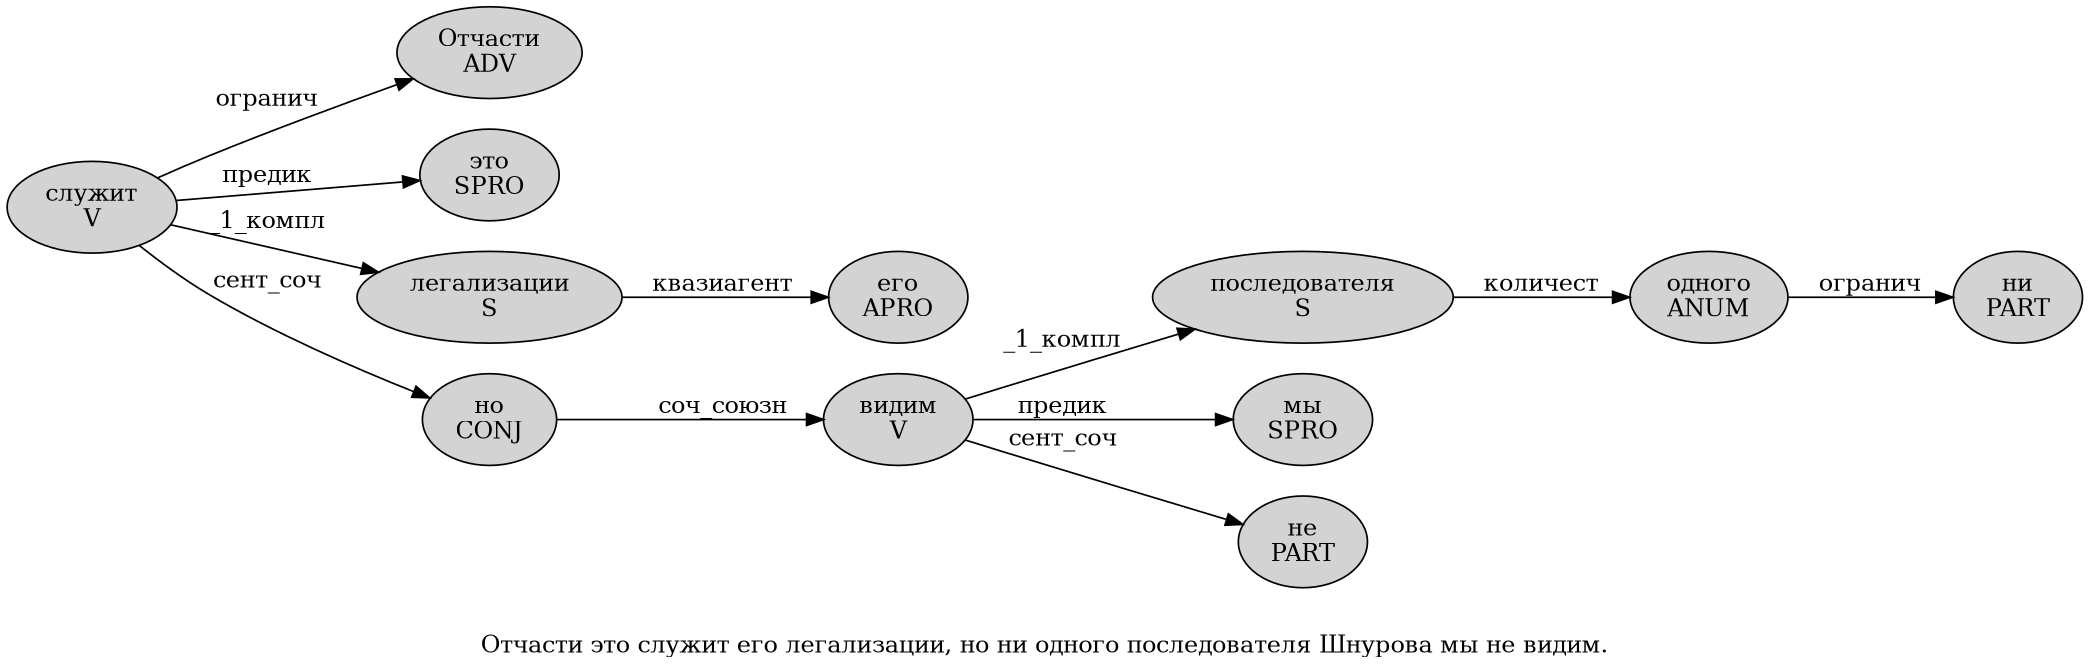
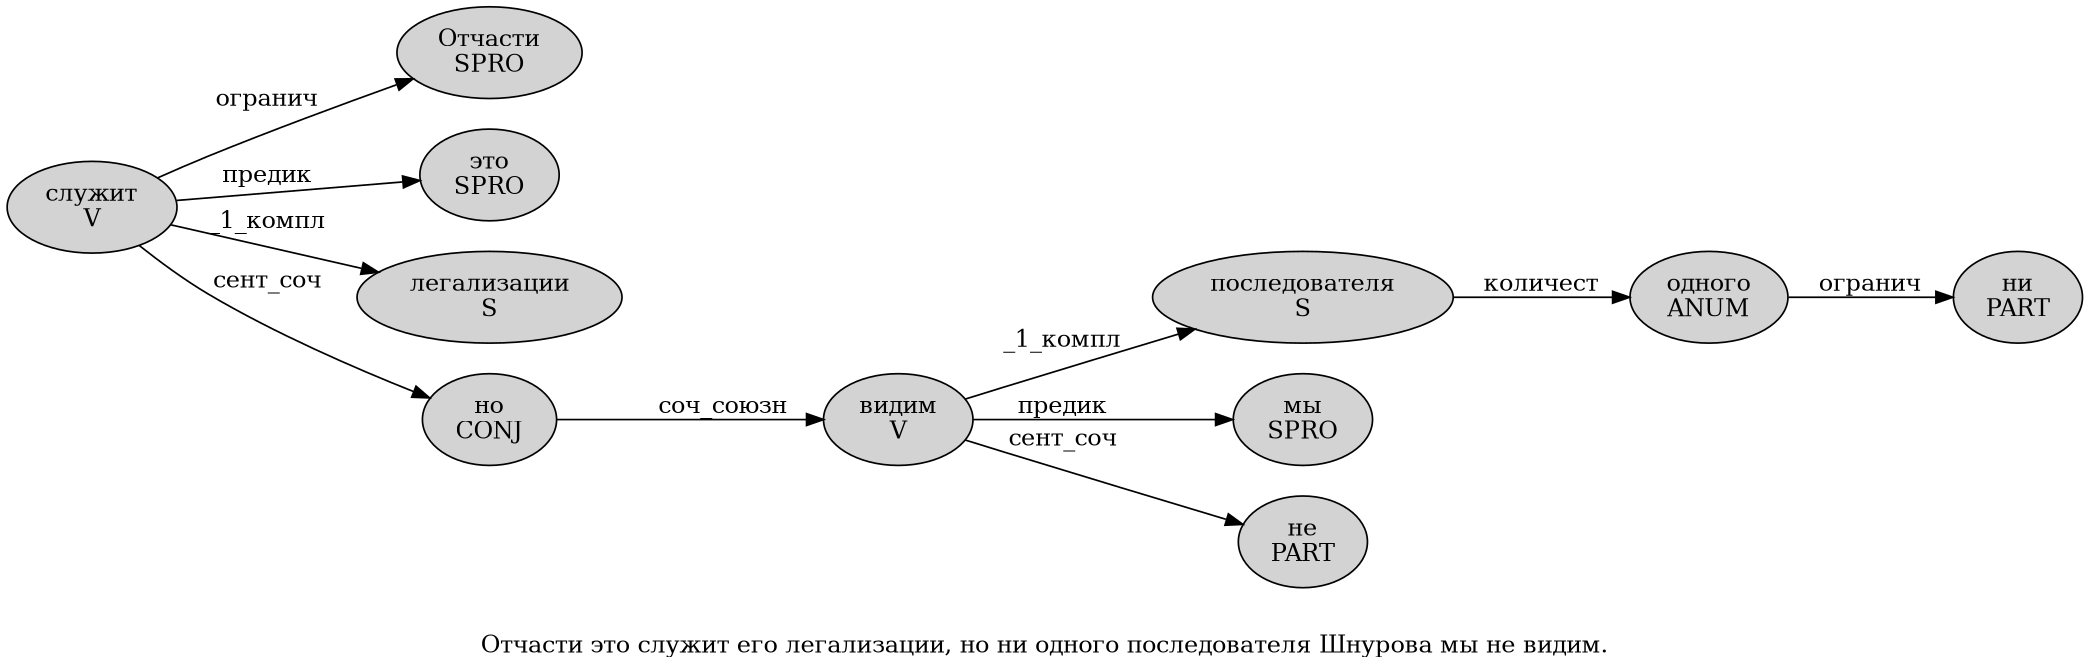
(490, 53) -> (490, 53)
(898, 297) -> none
